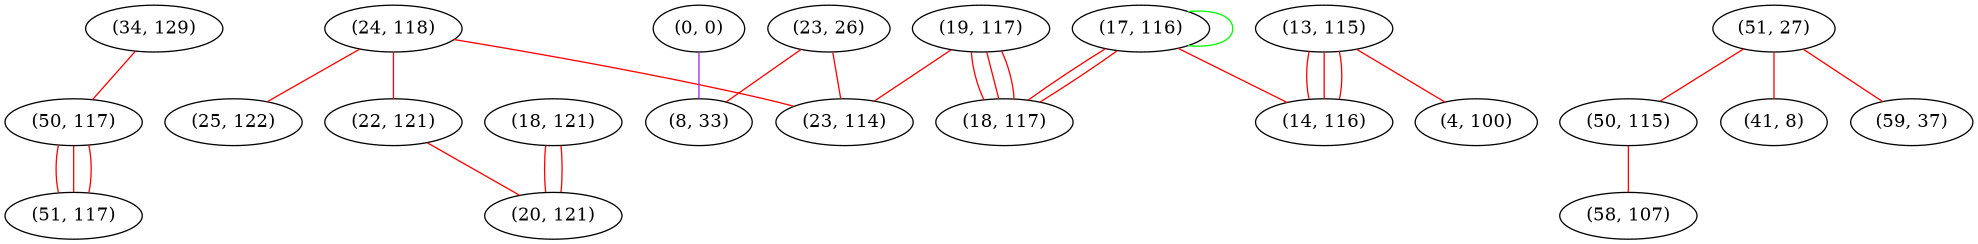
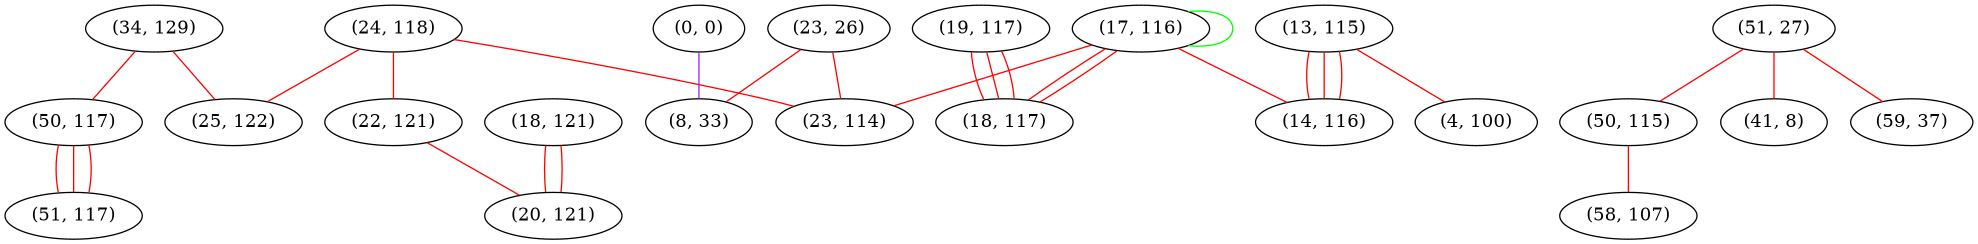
none -> (194, 75)
(913, 75) -> (1018, 68)
